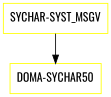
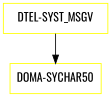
(56, 18) -> (56, 18)
